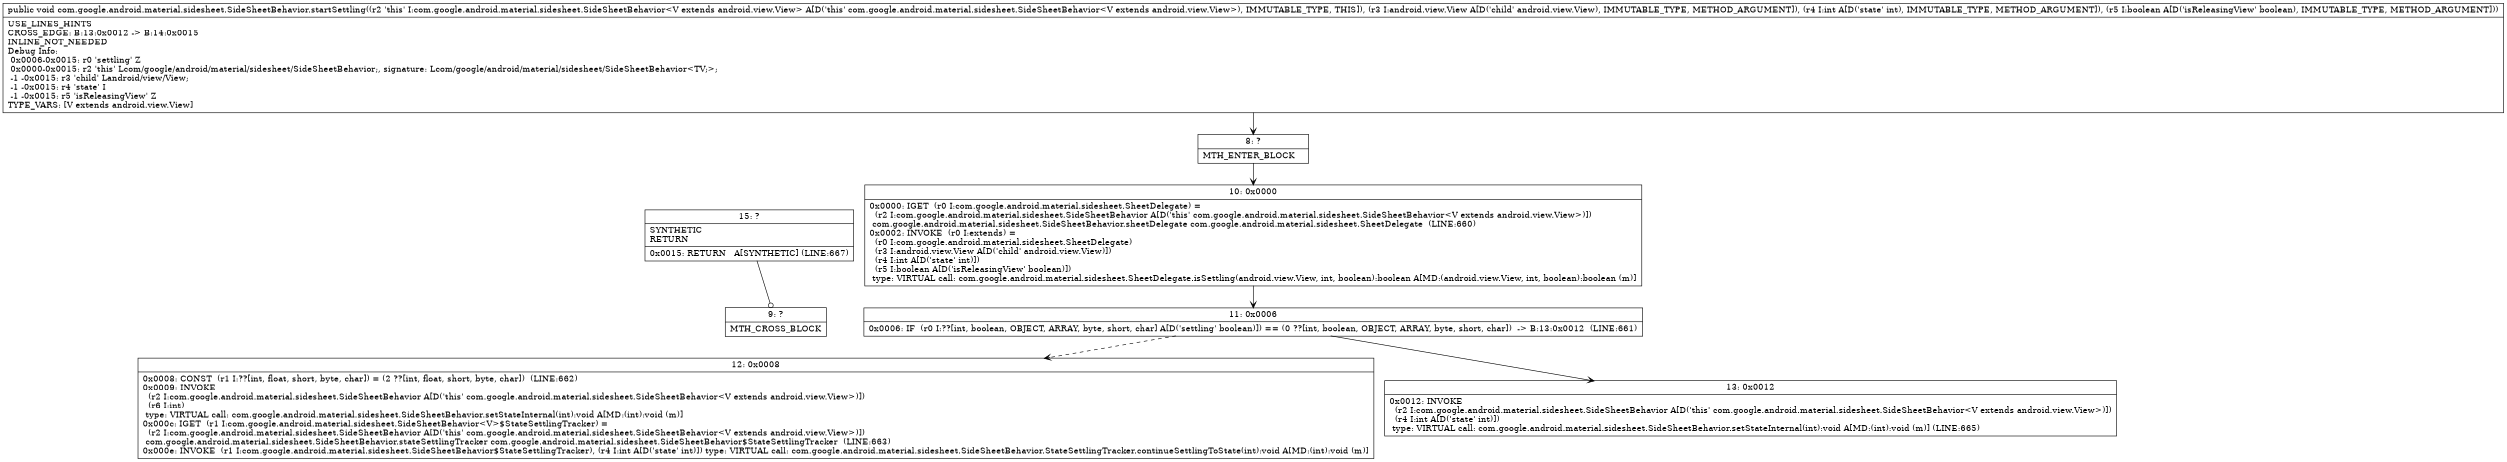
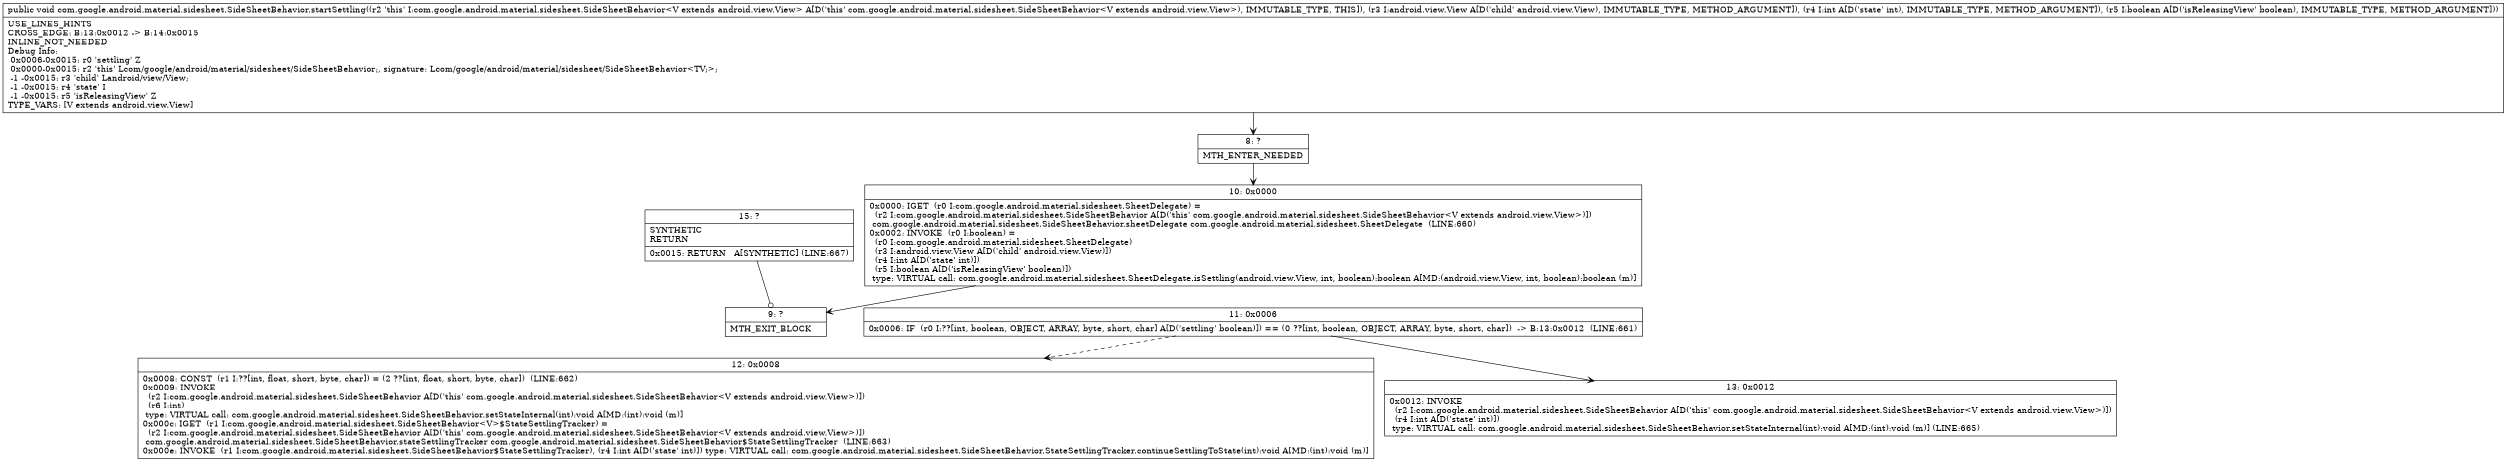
(1249, 156) -> (1253, 156)
(944, 233) -> (944, 233)
(1253, 294) -> (904, 299)
(776, 329) -> (771, 329)
